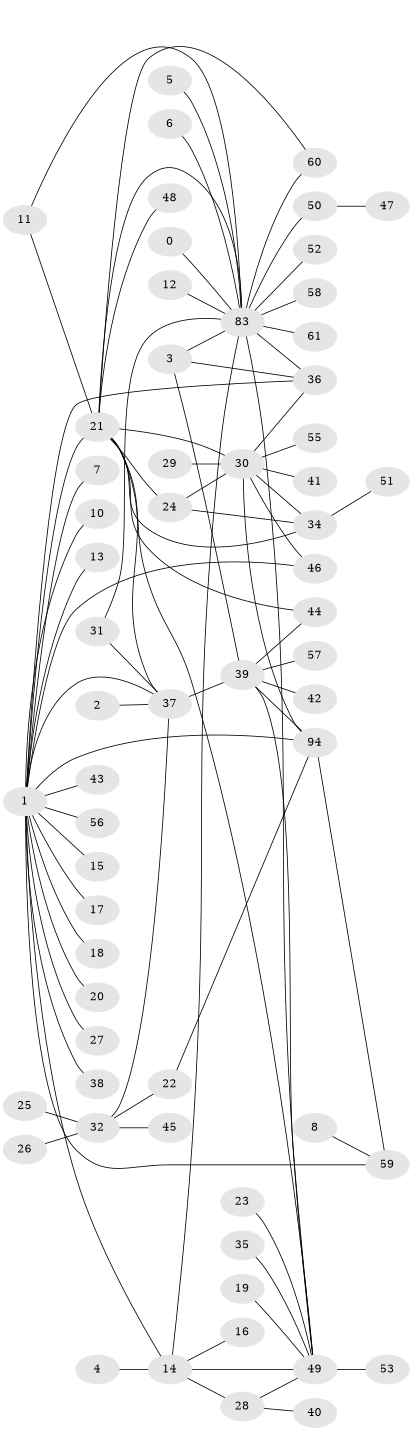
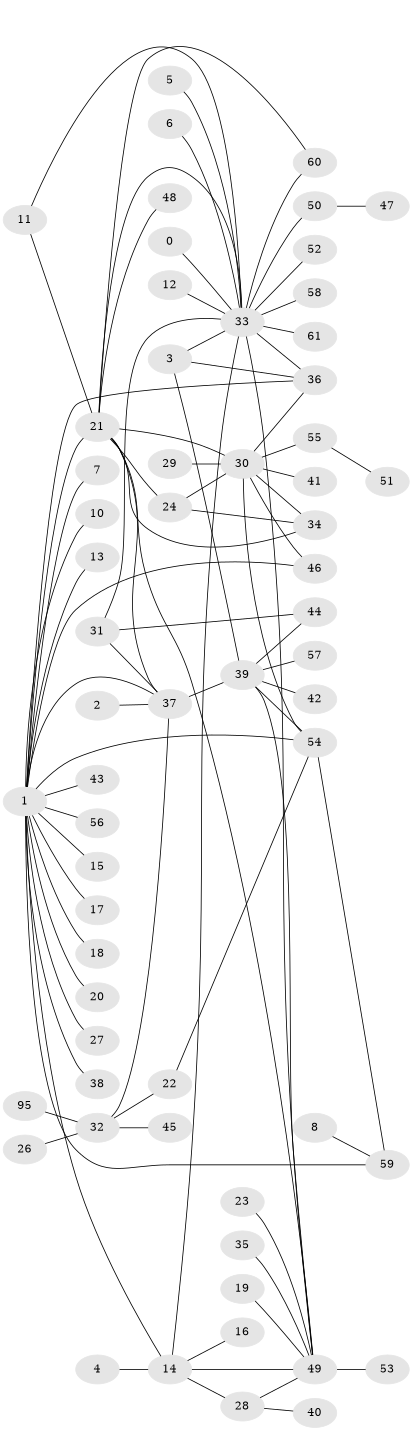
(242, 322) -> (242, 322)
(351, 503) -> (351, 460)
(163, 562) -> (198, 623)
(315, 743) -> (315, 743)
(25, 1106) -> (25, 1106)
